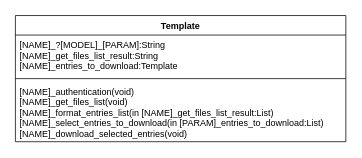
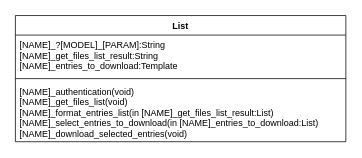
(180, 26) -> (180, 26)
(84, 92) -> (84, 92)
